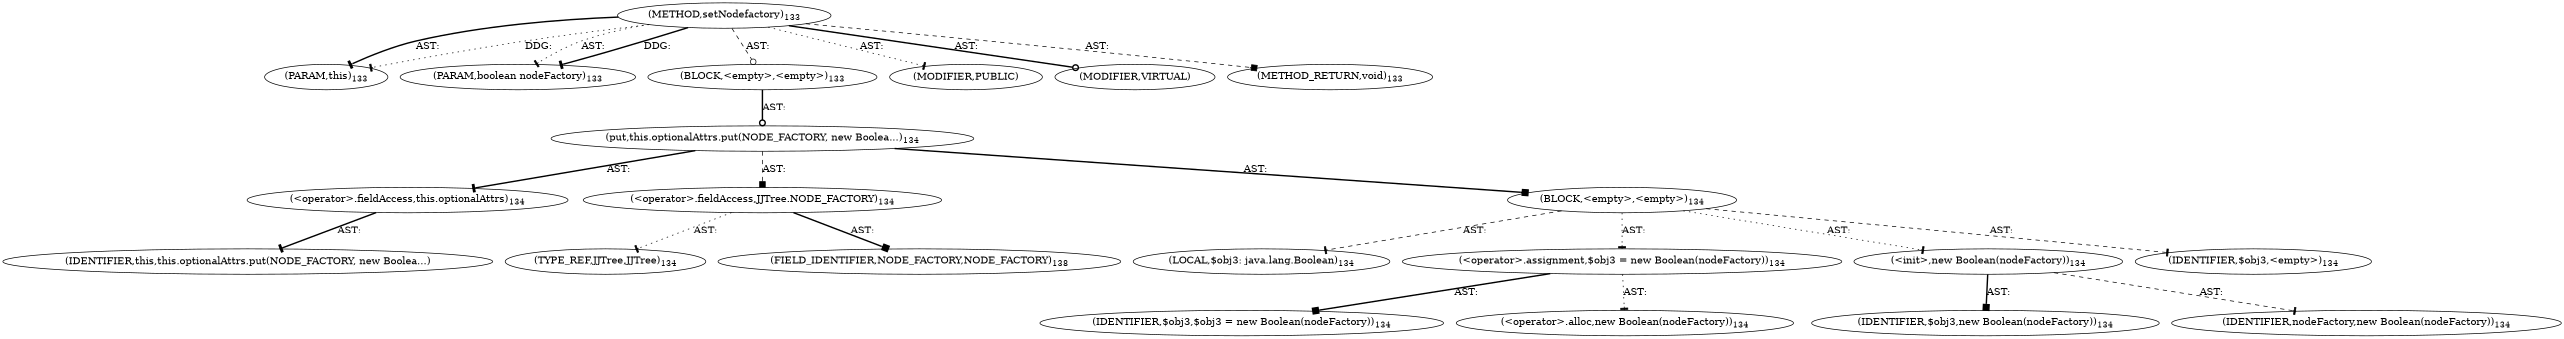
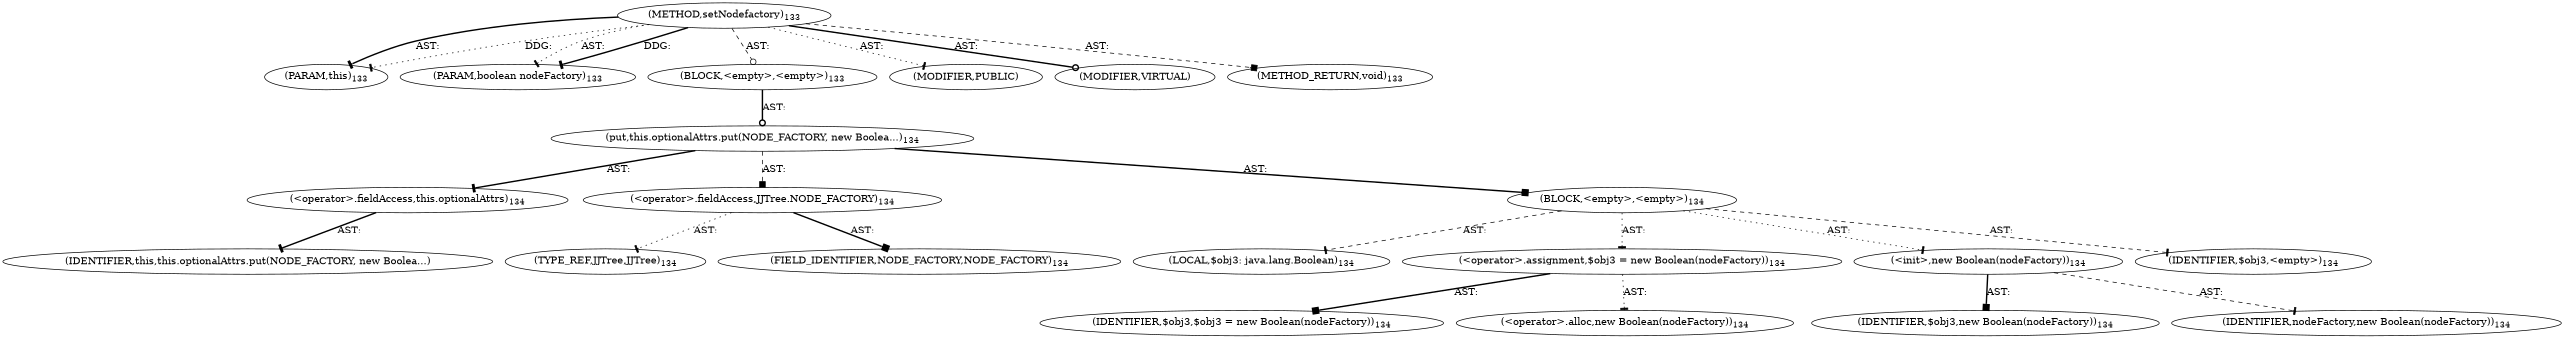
(1060, 261) -> (1060, 261)
